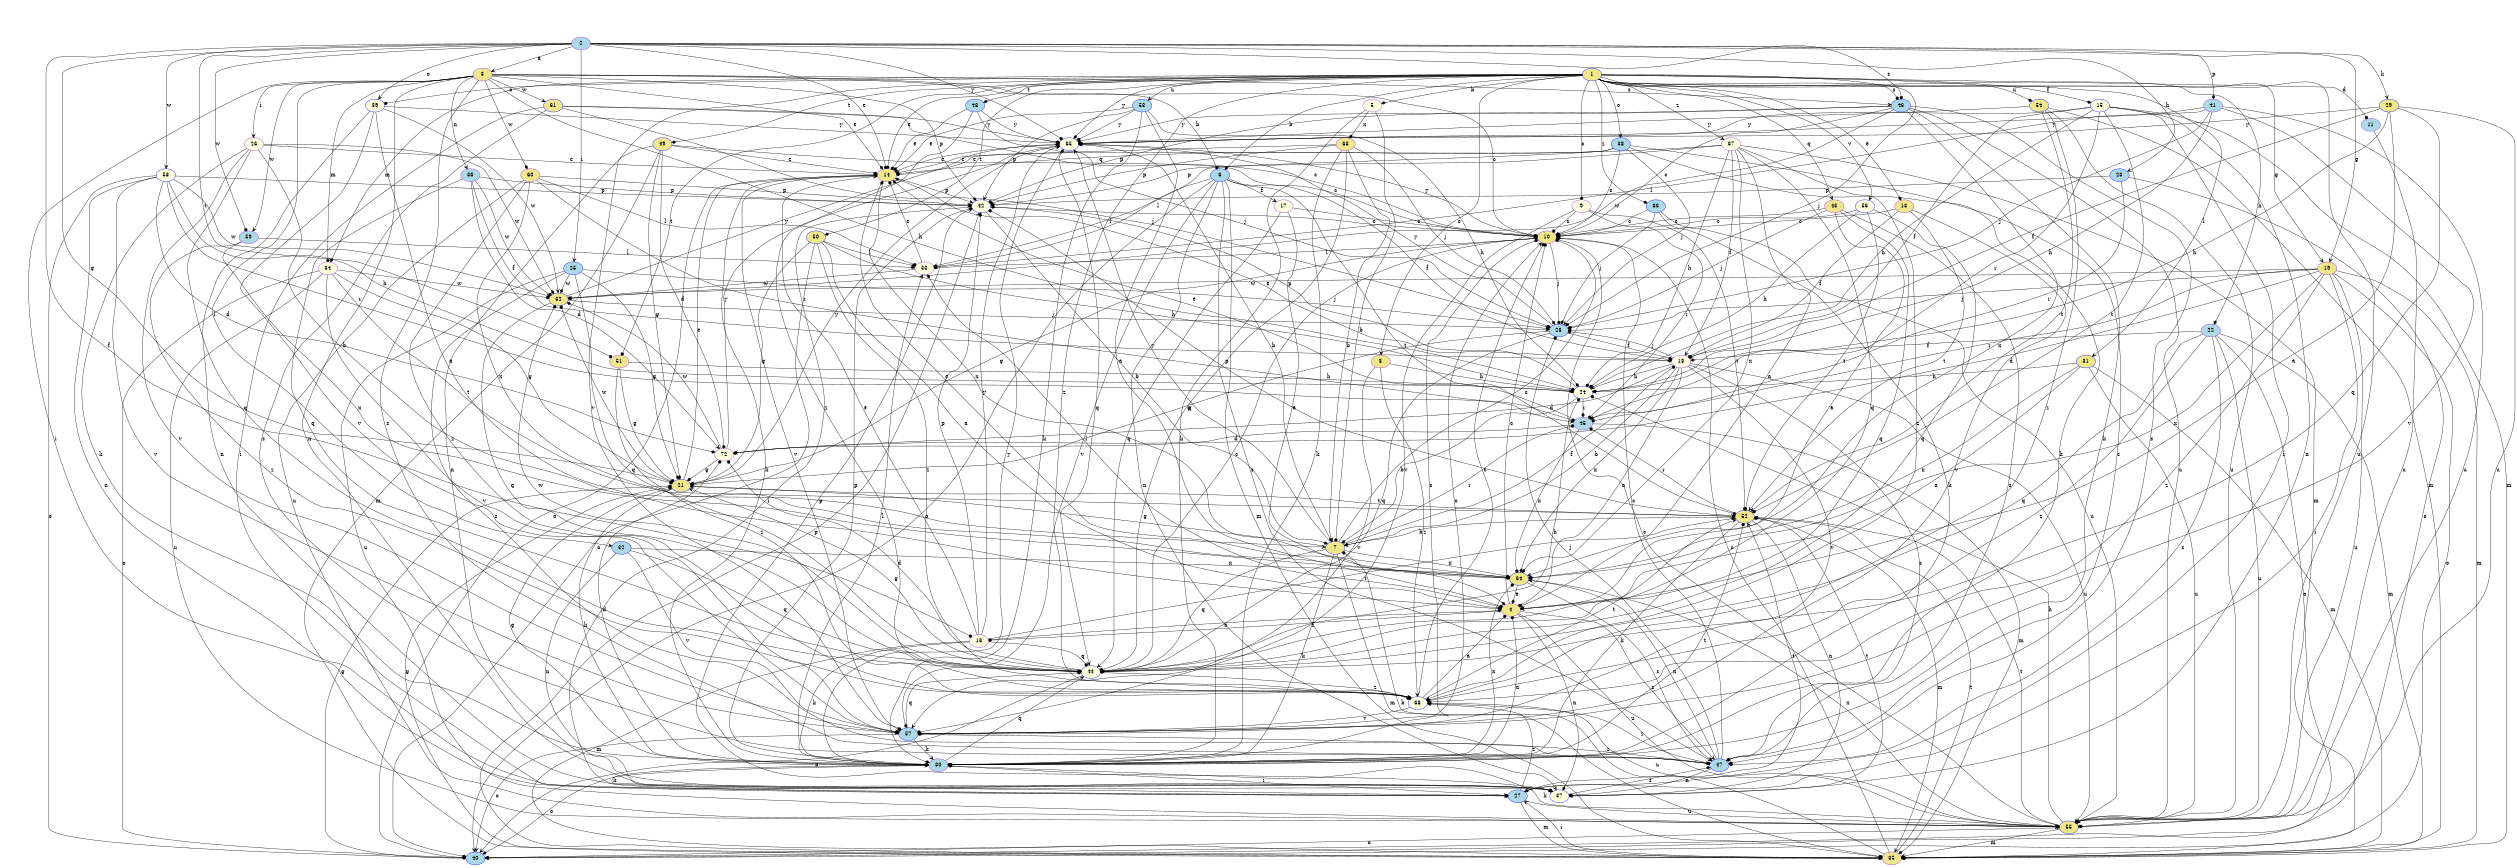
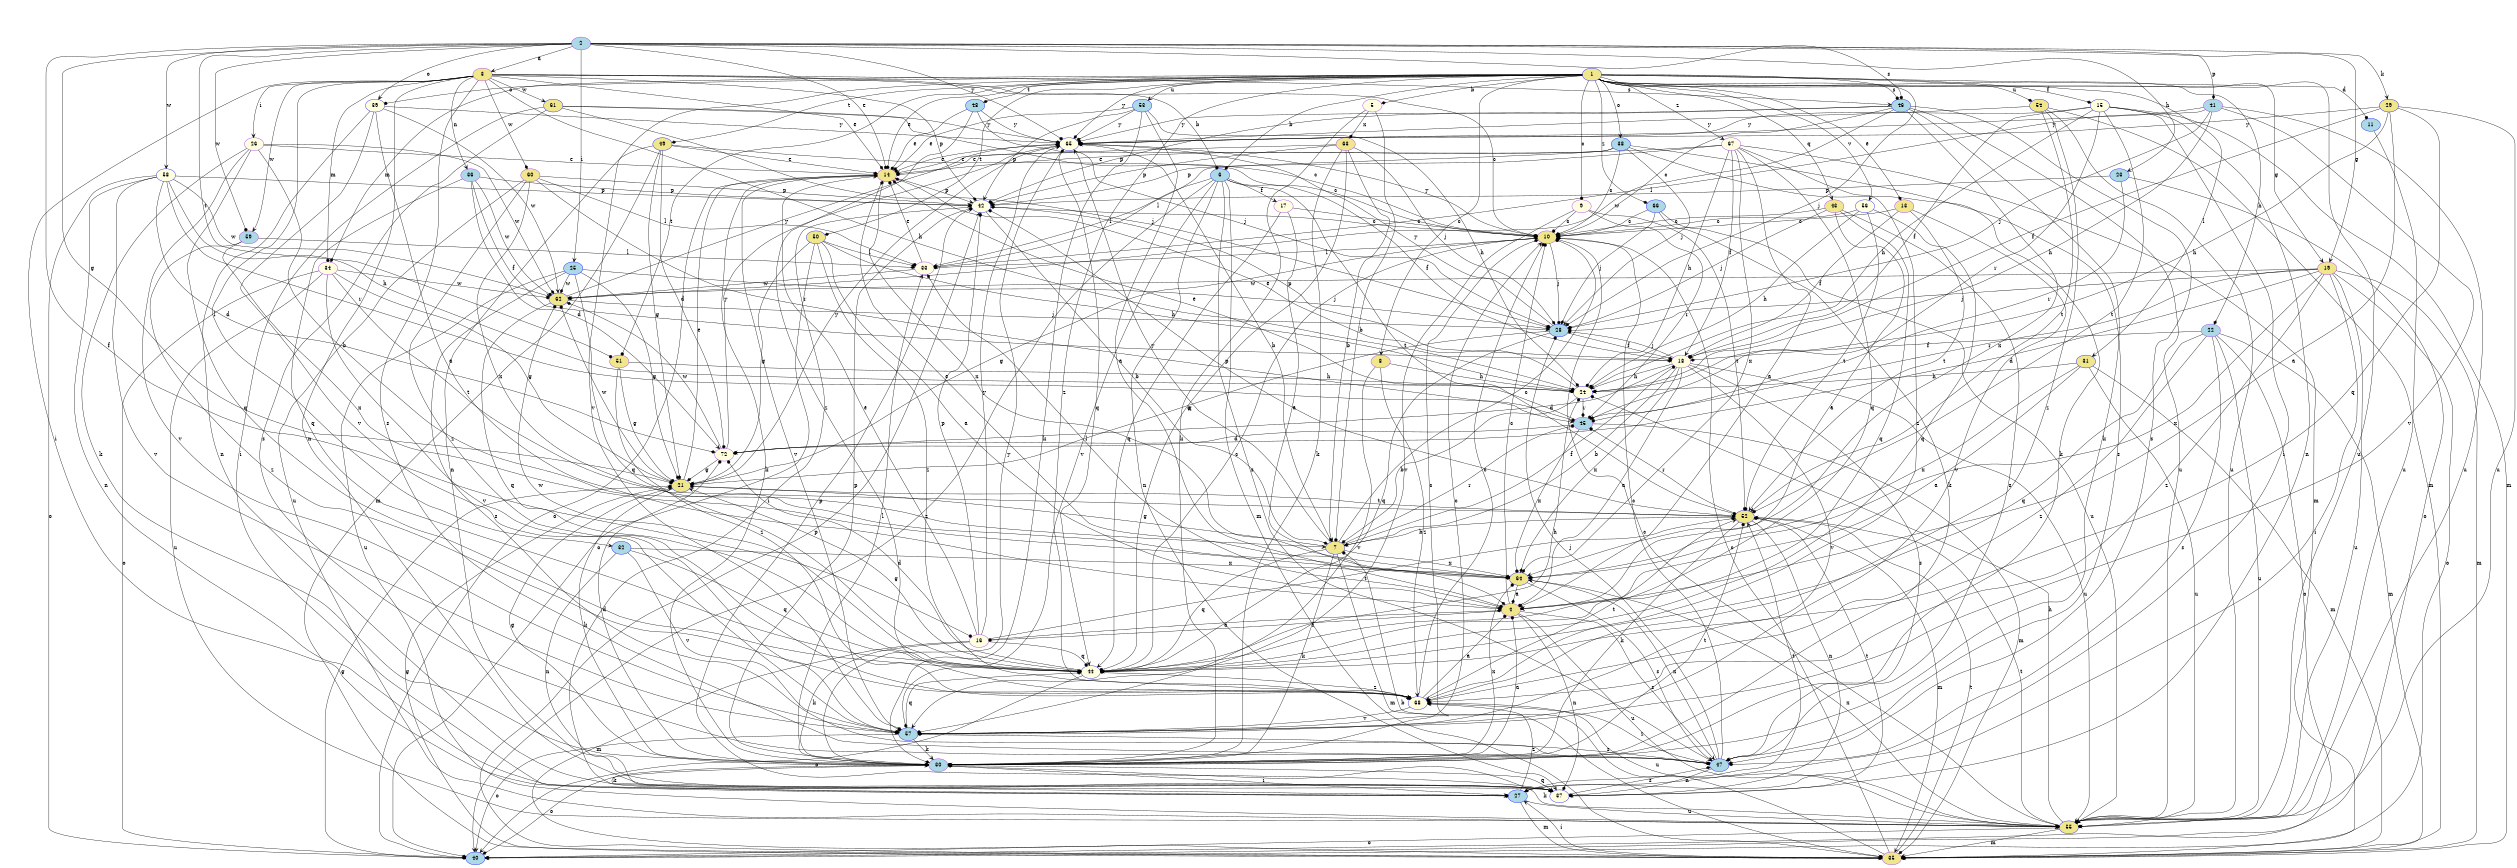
(2371, 125) -> (2371, 125)
(1101, 160) -> (1101, 160)
(927, 517) -> (927, 517)
(1013, 720) -> (1251, 769)
